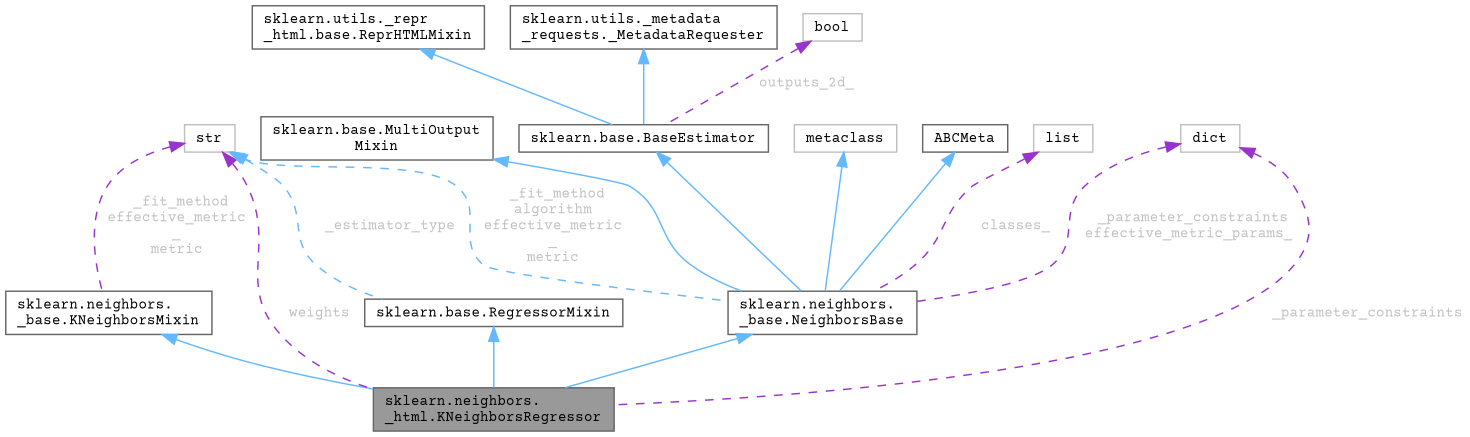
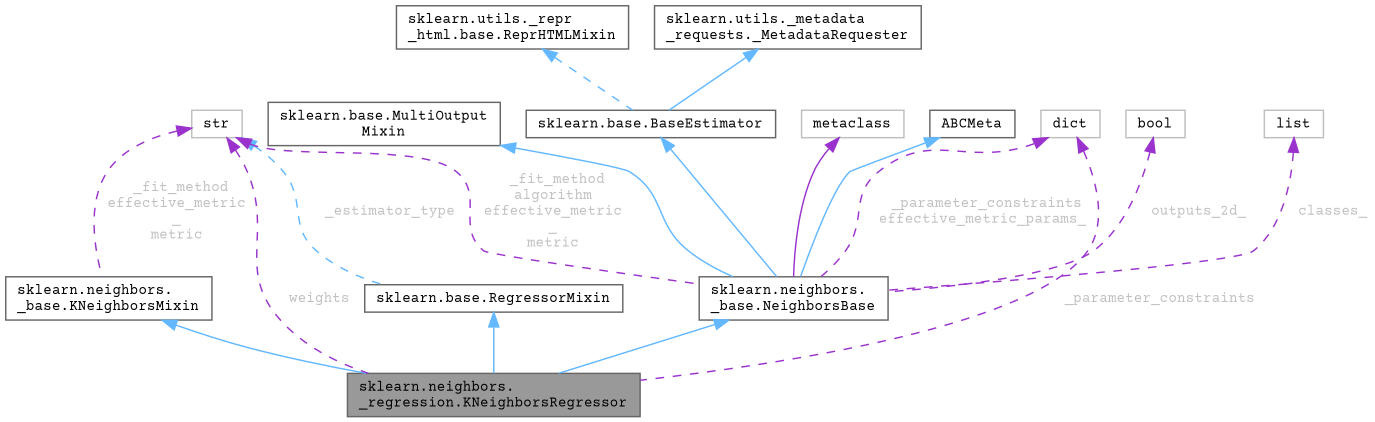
(732, 87) -> (1058, 267)
(523, 90) -> (594, 84)
(834, 229) -> (802, 210)
(471, 240) -> (470, 215)
(494, 409) -> (494, 395)
